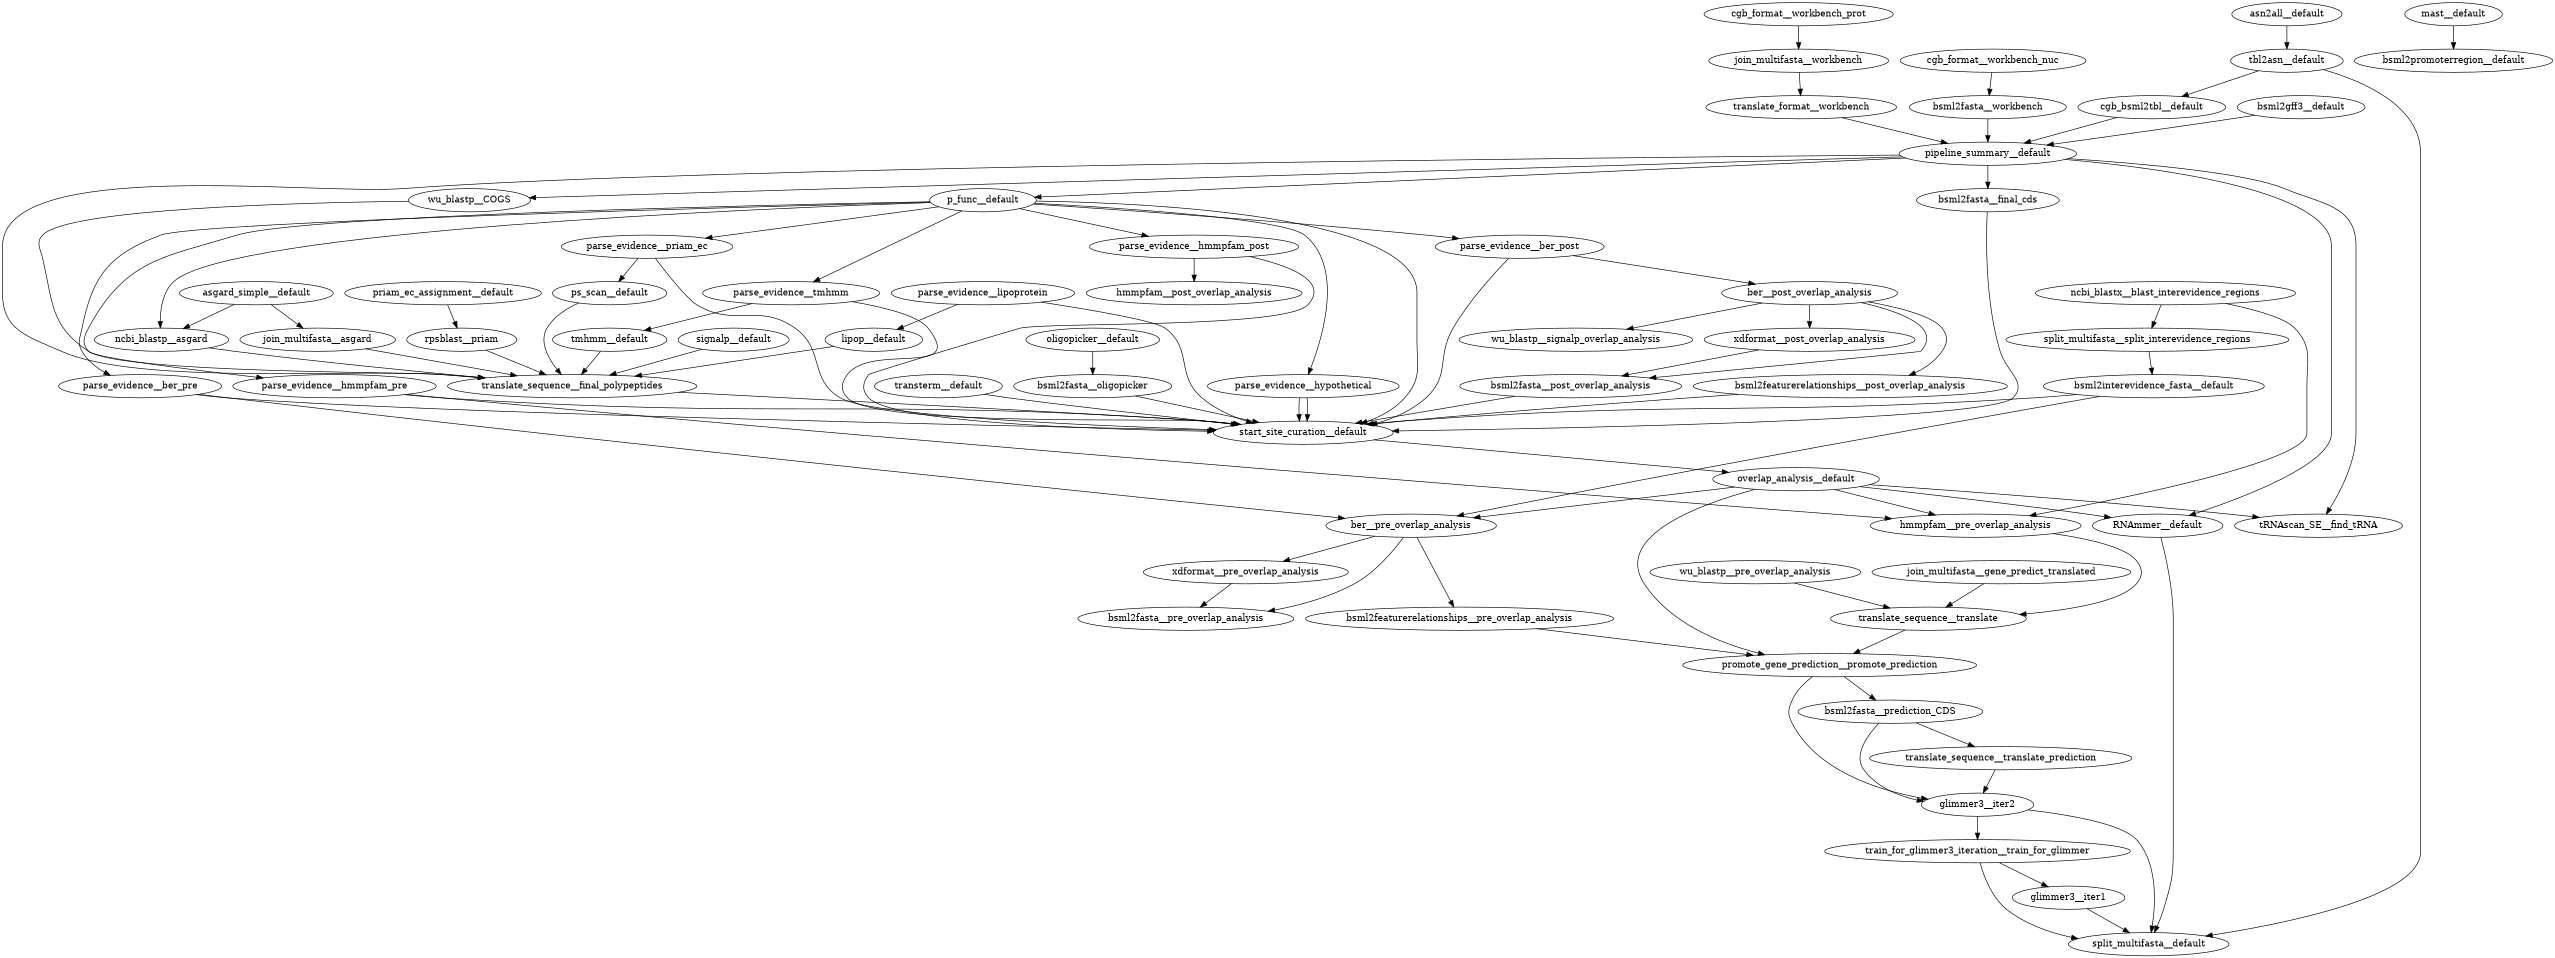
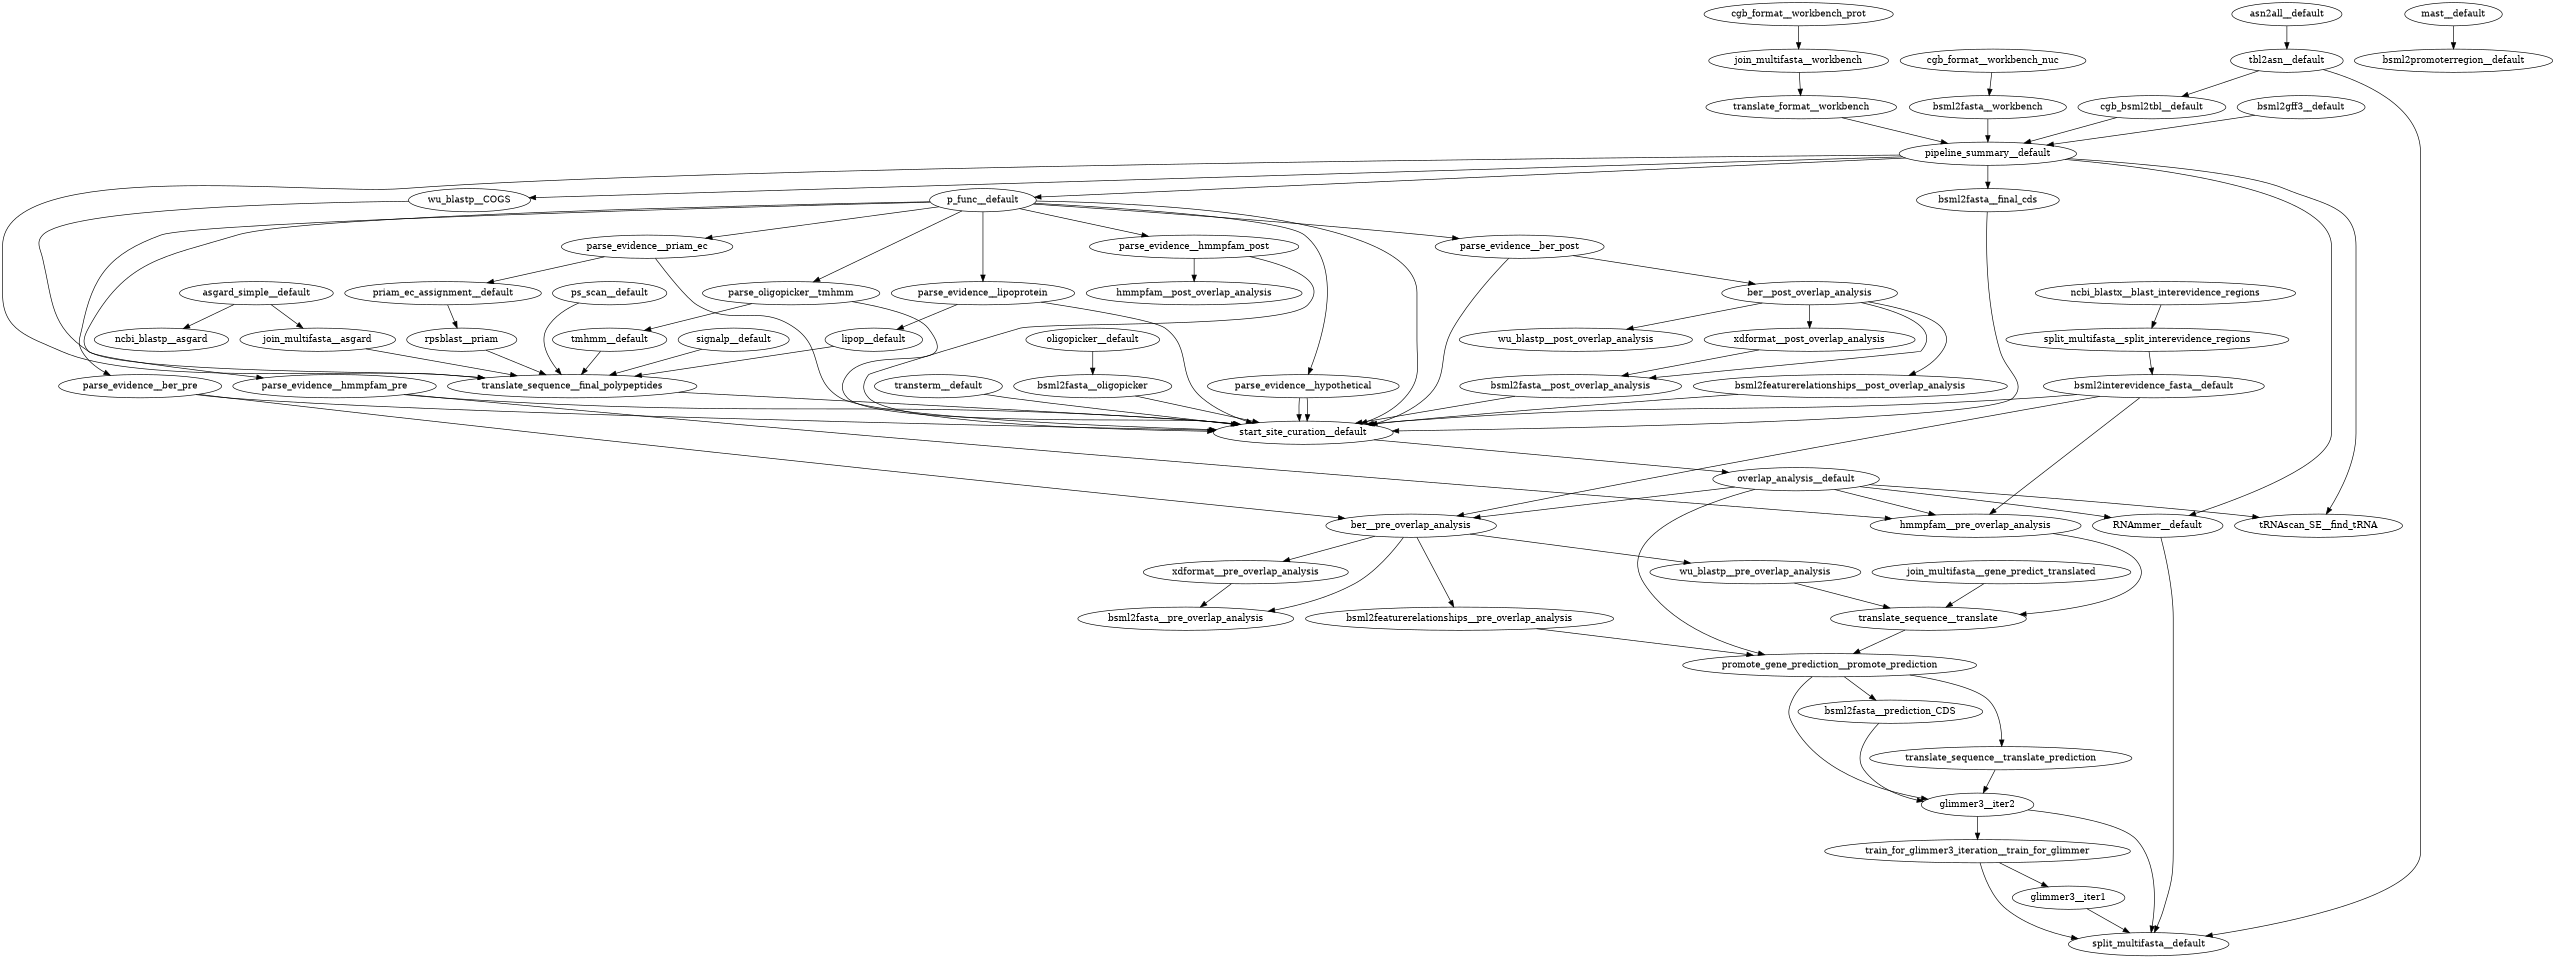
(528, 224) -> (983, 243)
(630, 267) -> (549, 269)
(791, 293) -> (791, 293)
(1576, 340) -> (1576, 340)
(344, 364) -> none
(2264, 460) -> (2067, 454)
none -> (1577, 548)
(1942, 734) -> (1971, 690)
